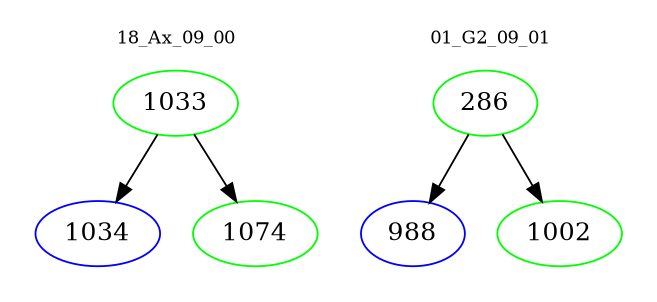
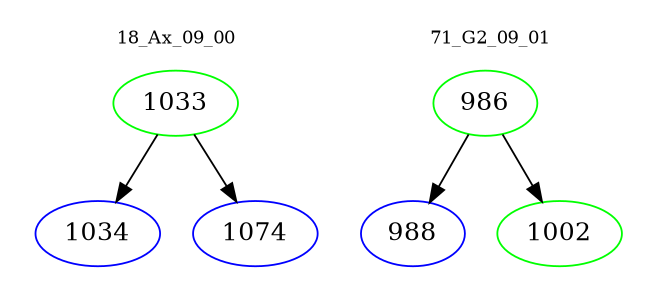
(491, 39) -> (491, 39)
(485, 103) -> (485, 103)
(255, 234) -> (255, 234)
